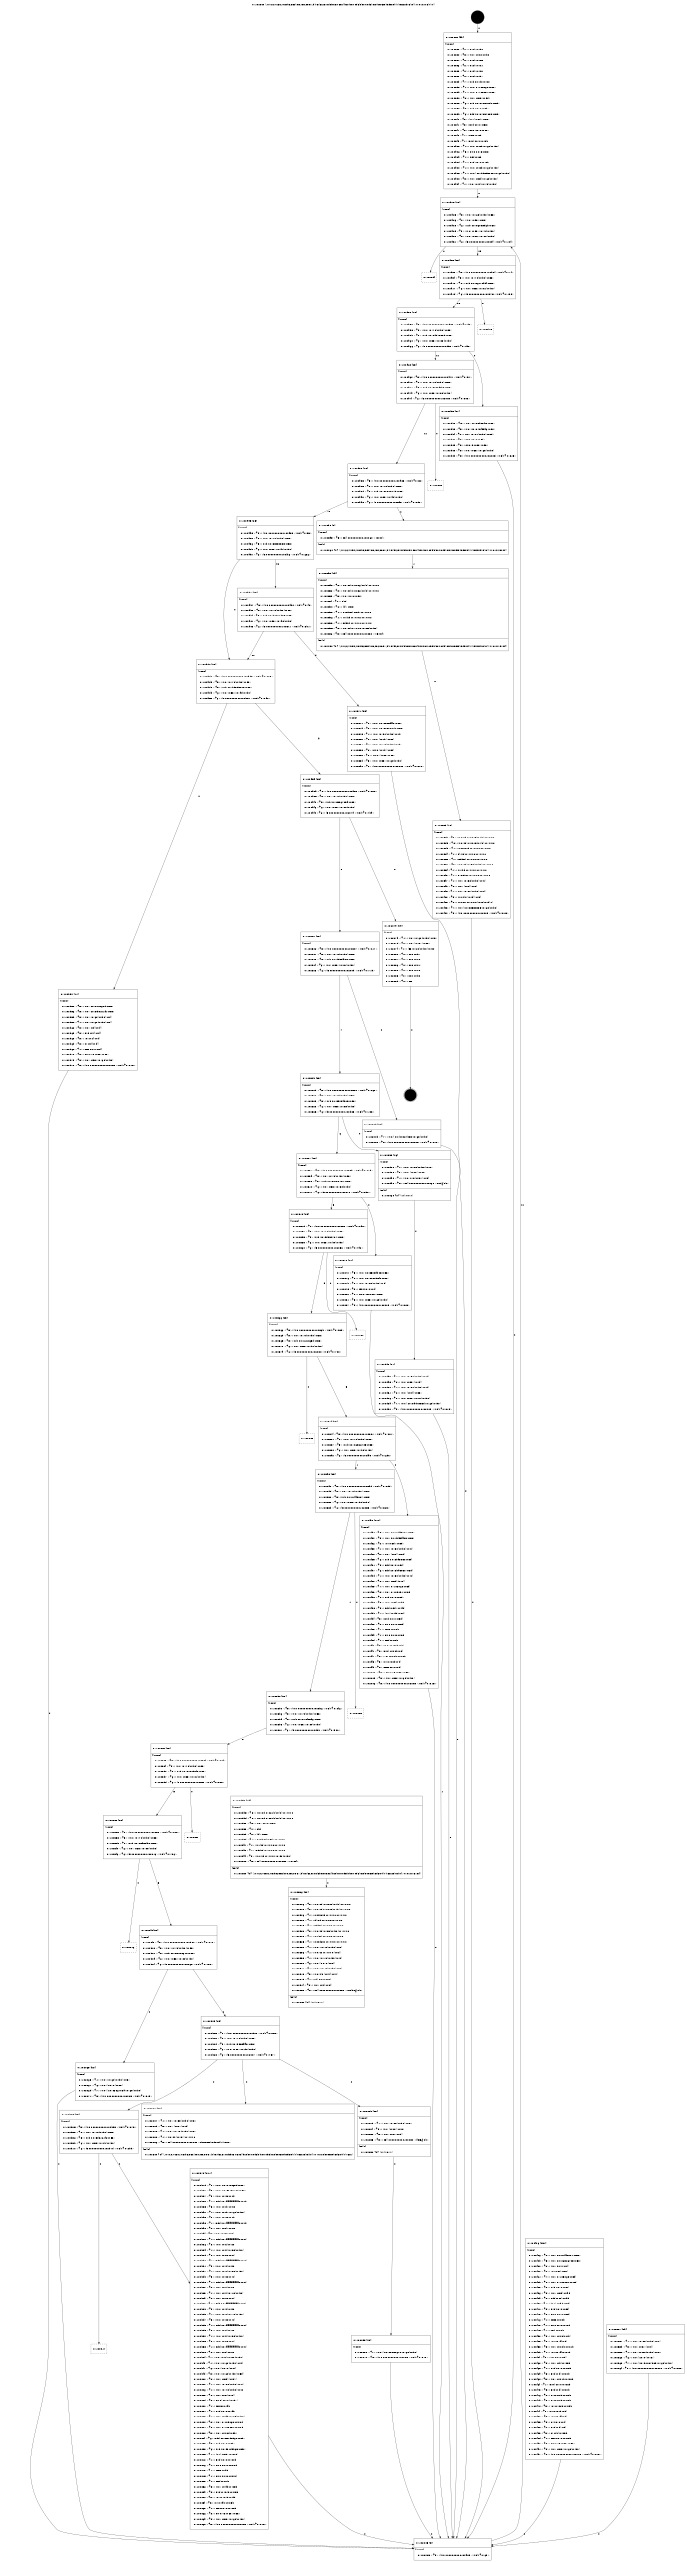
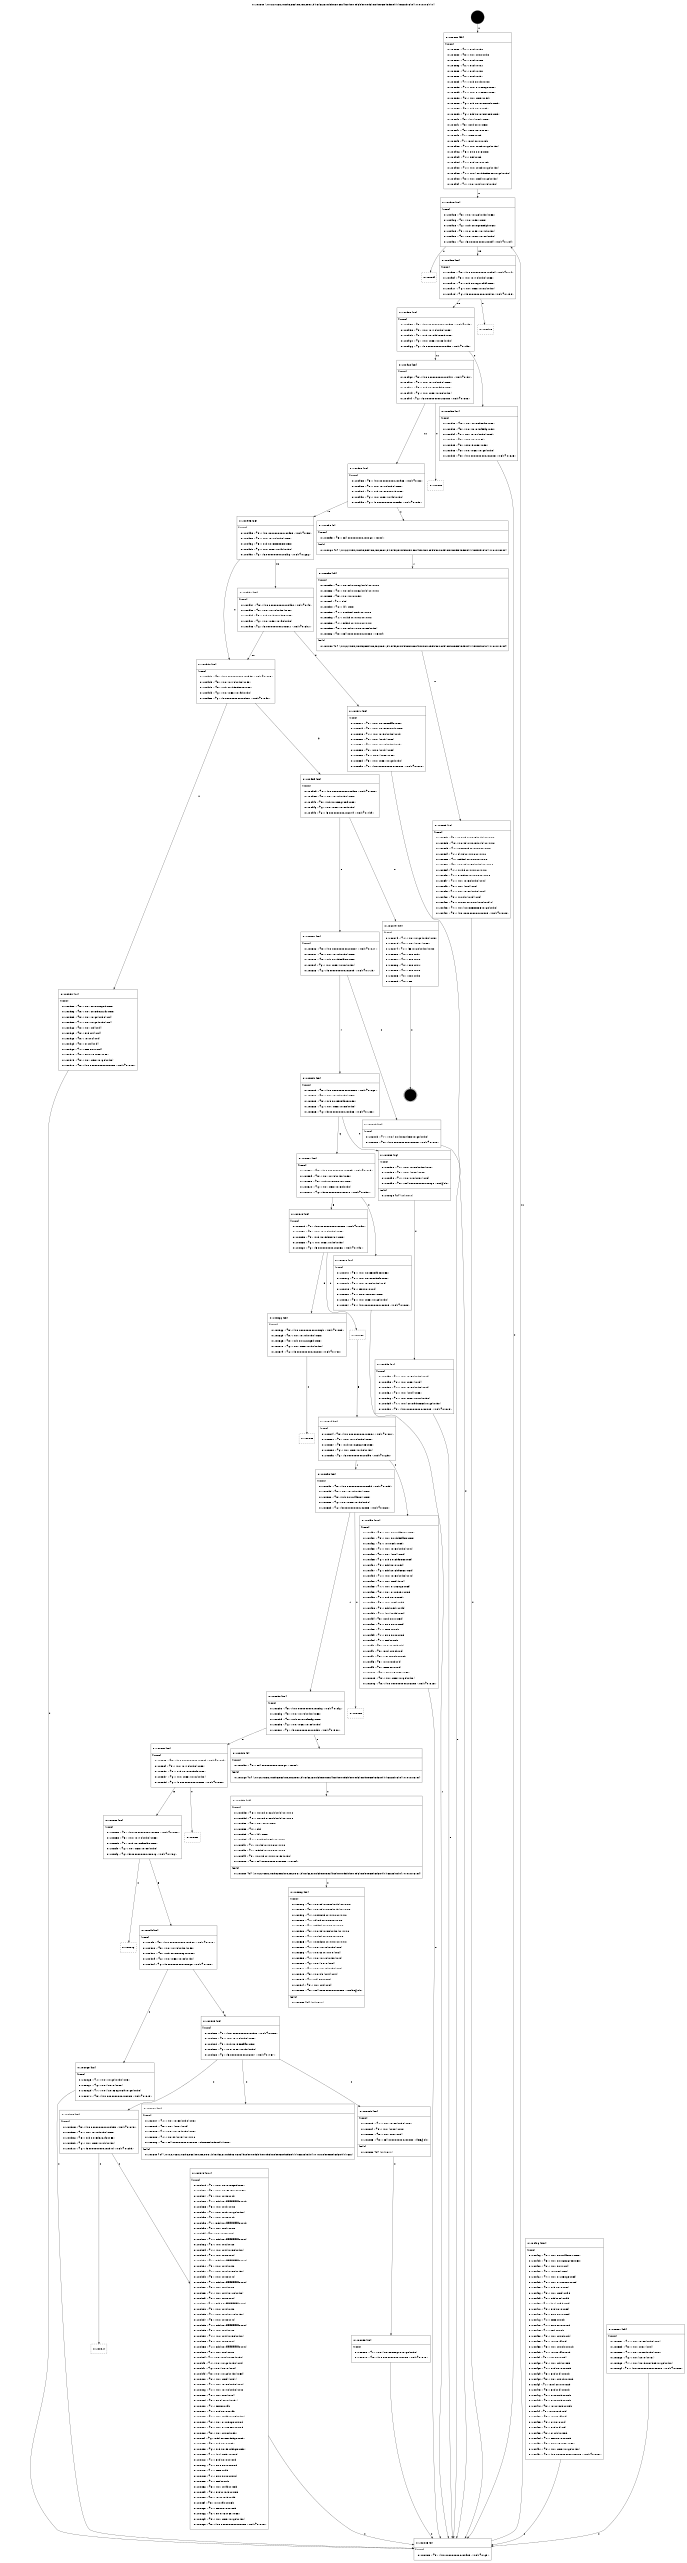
(332, 1386) -> (357, 1378)
none -> (326, 1766)
